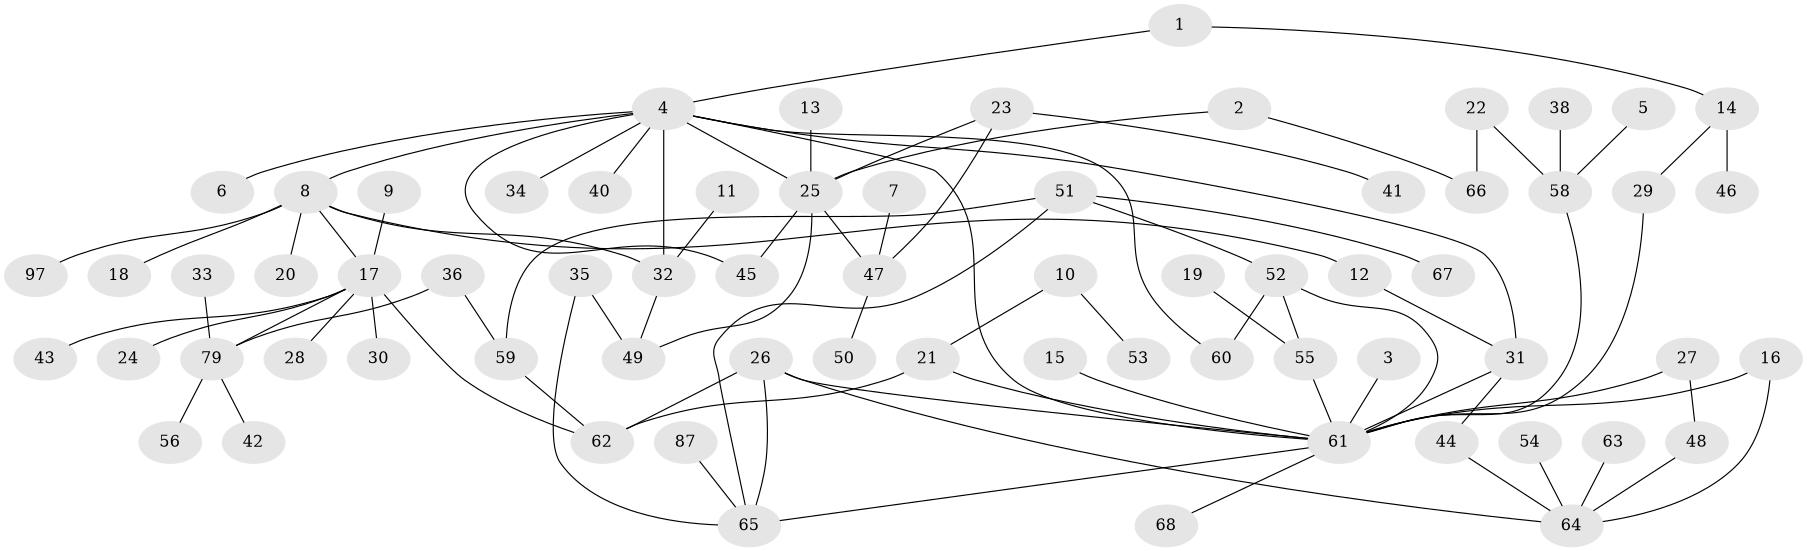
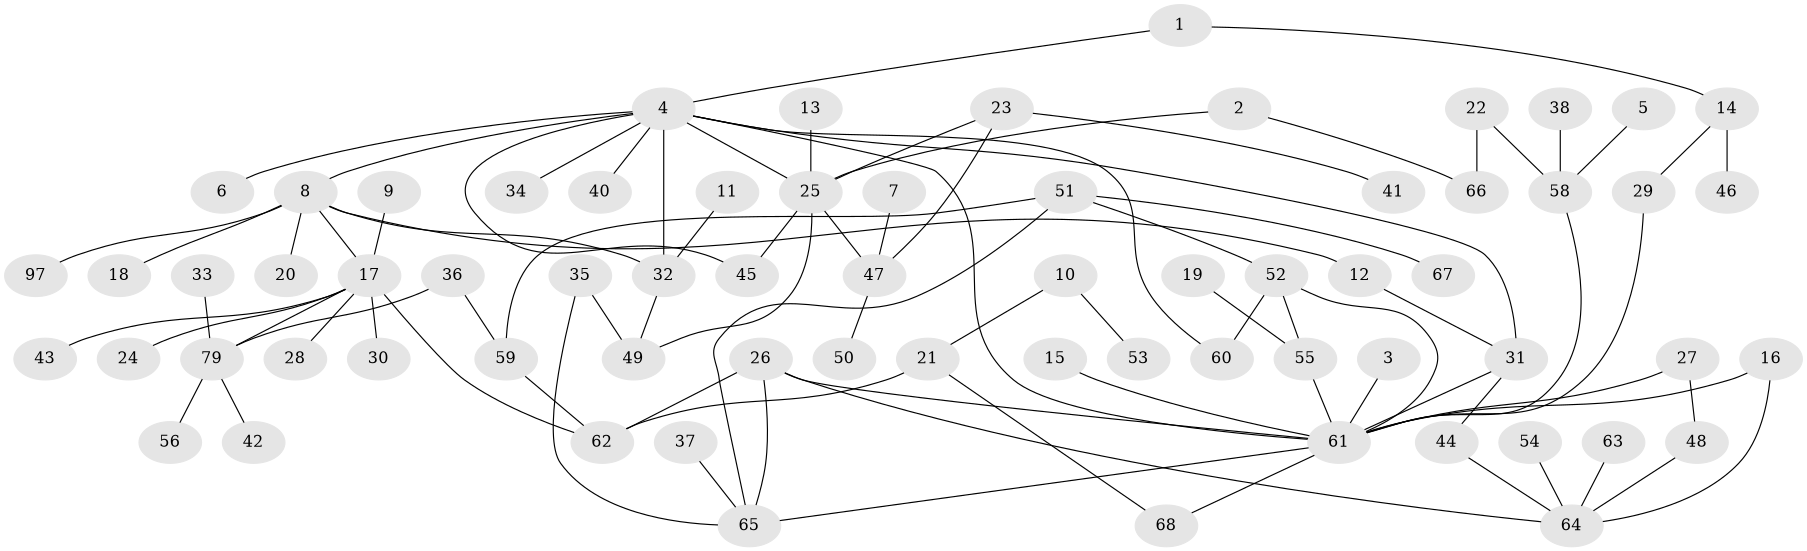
(1129, 414) -> (1032, 432)
(686, 442) -> (686, 442)
